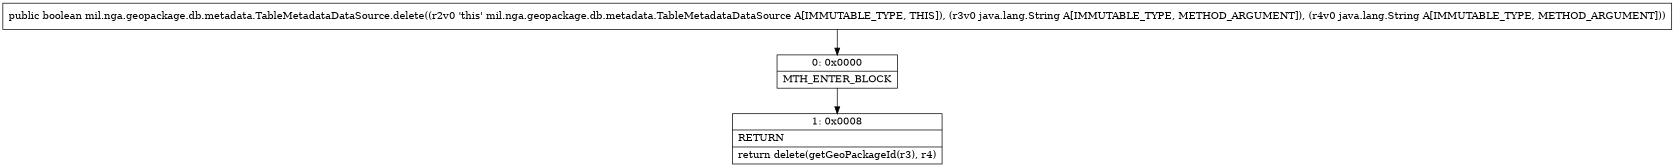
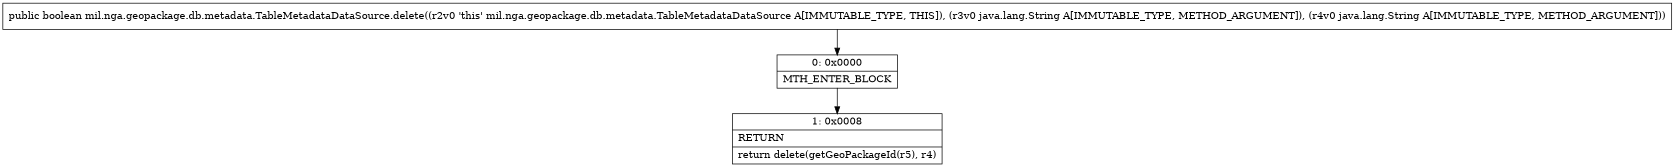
(837, 155) -> (837, 155)
